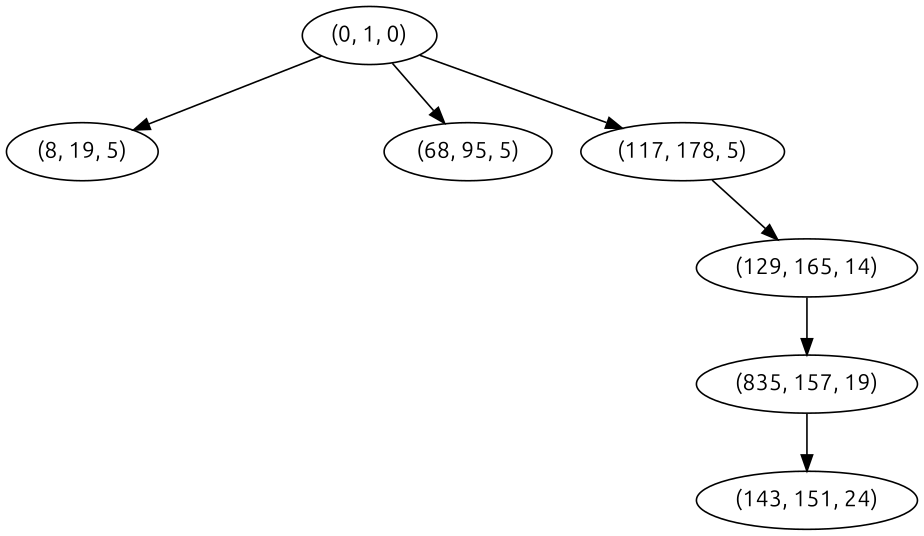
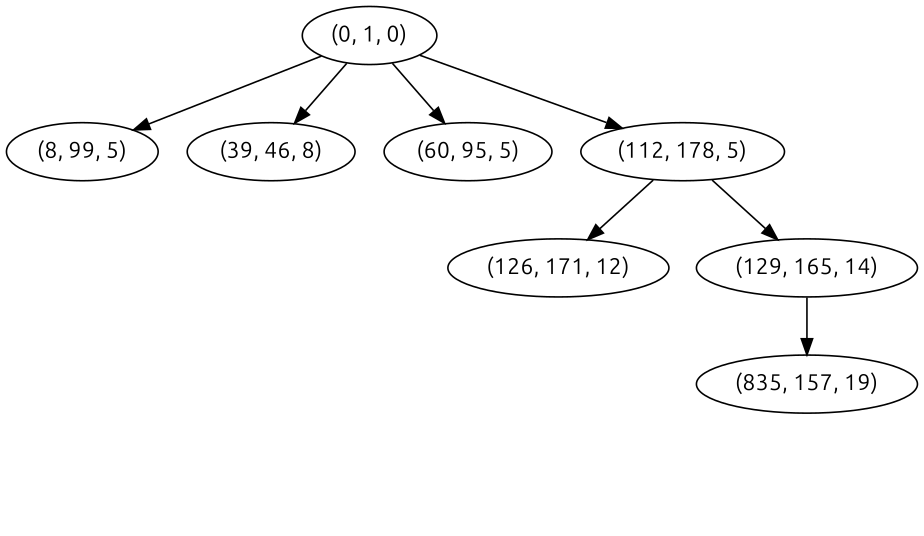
(82, 152) -> (82, 152)
none -> (271, 152)
(468, 152) -> (468, 152)
(683, 152) -> (683, 152)
none -> (558, 268)
(807, 500) -> none
